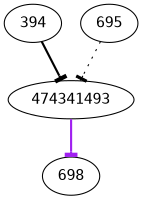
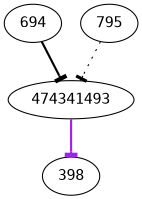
(33, 23) -> (33, 23)
(109, 23) -> (109, 23)
(71, 176) -> (71, 176)
